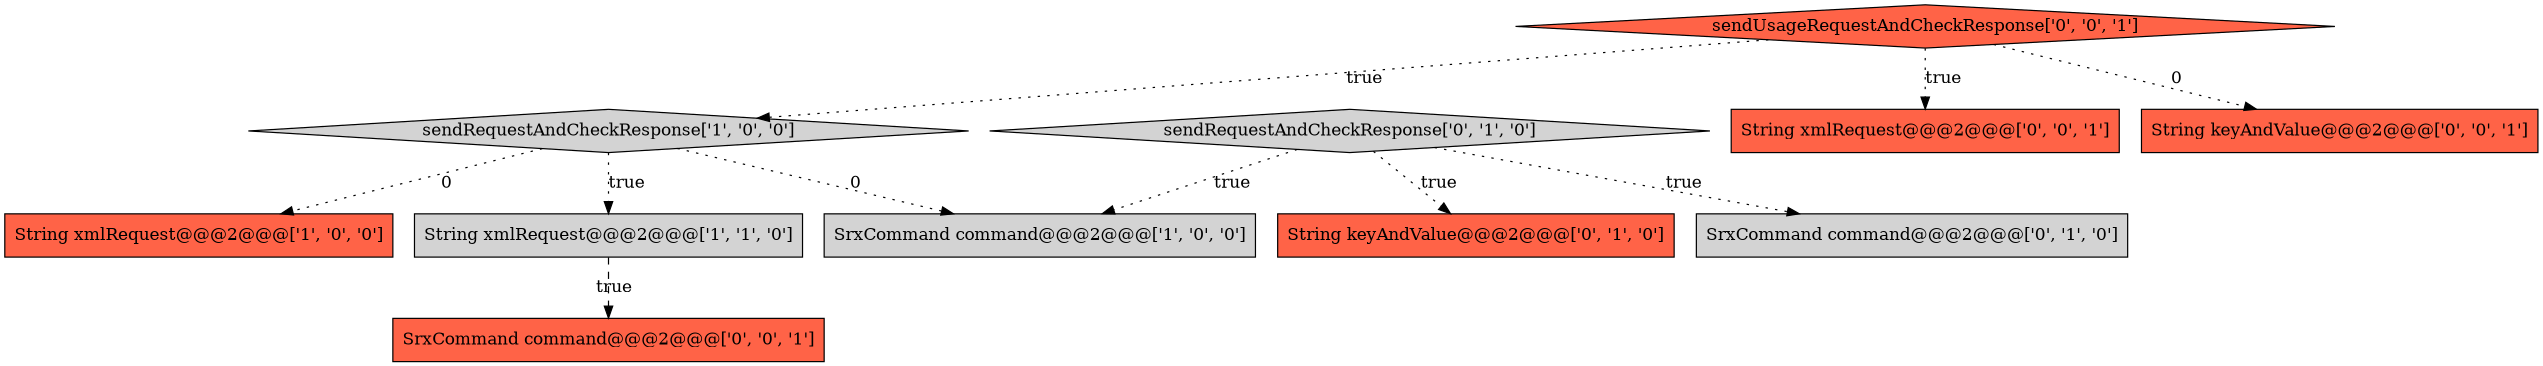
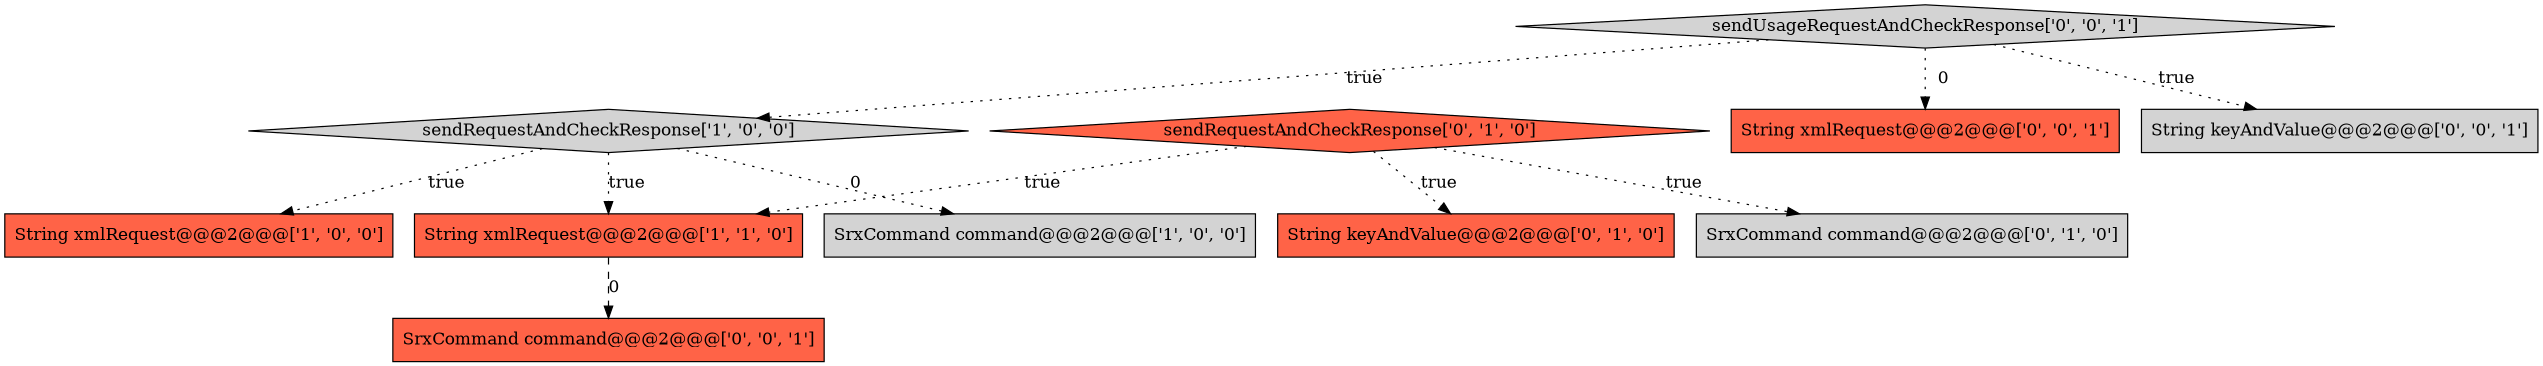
(1925, 26) -> (1925, 26)
(1944, 79) -> (1944, 79)
(2177, 79) -> (2177, 79)
(1350, 131) -> (1350, 131)
(2340, 131) -> (2340, 131)
(1206, 180) -> (1008, 179)
(447, 183) -> (447, 183)
(609, 235) -> (609, 235)
(615, 288) -> (615, 288)
